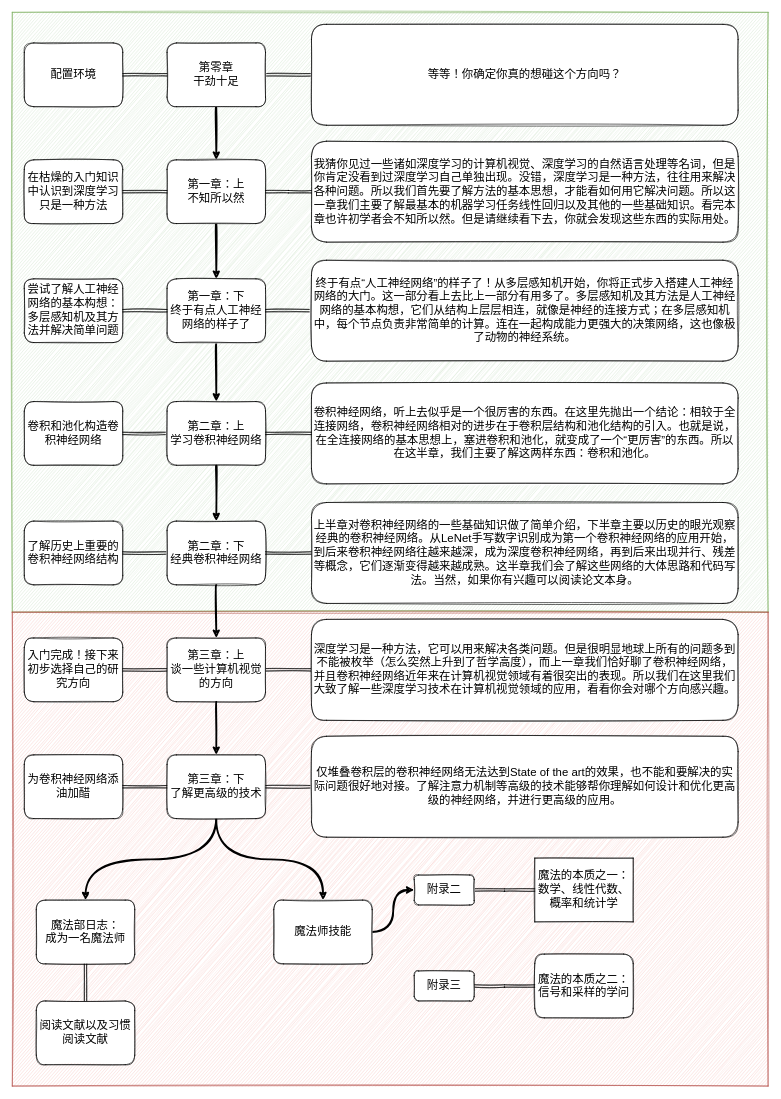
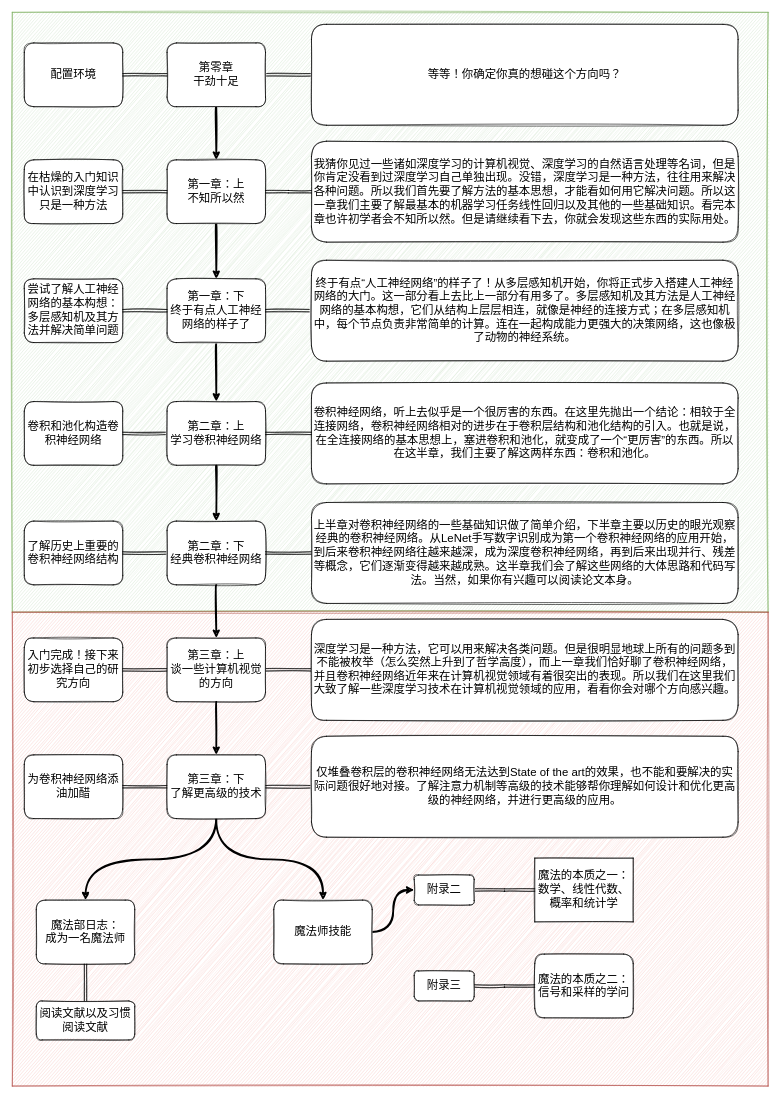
(86, 1033) -> (86, 1021)
